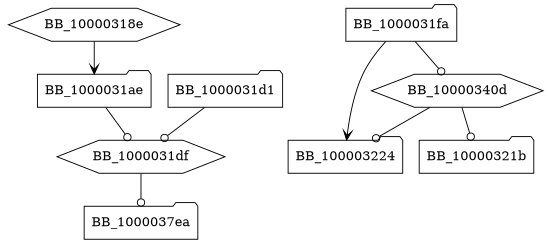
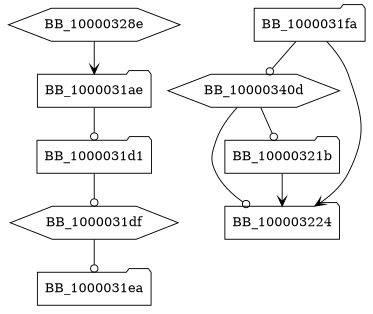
(94, 25) -> (94, 25)
(115, 121) -> (94, 120)
none -> (282, 185)
(141, 223) -> (94, 289)
